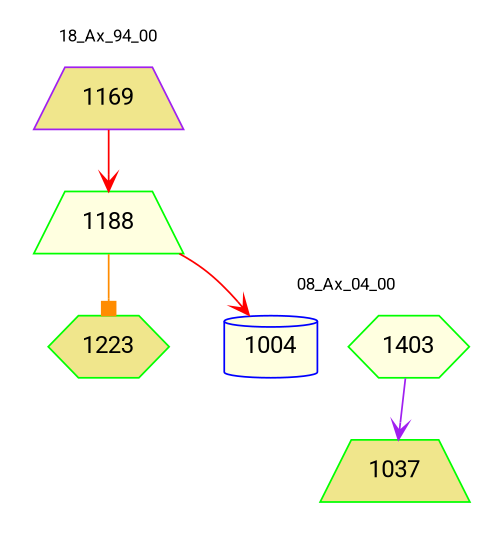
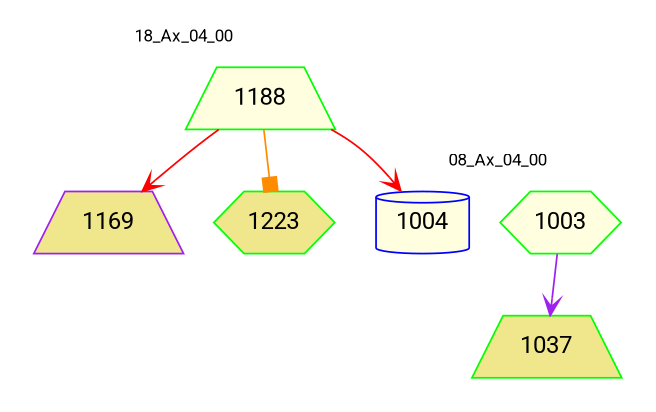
(109, 37) -> (185, 37)
(109, 152) -> (187, 154)
(409, 347) -> (561, 223)
